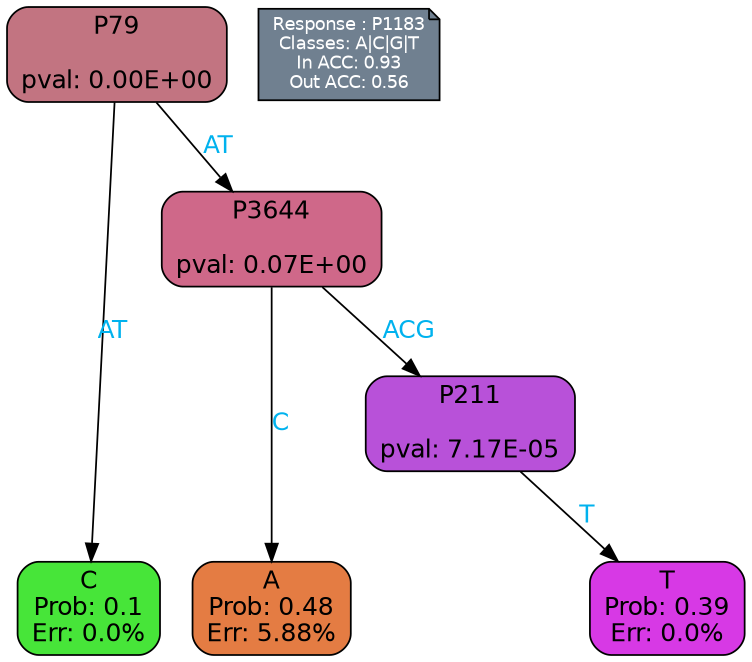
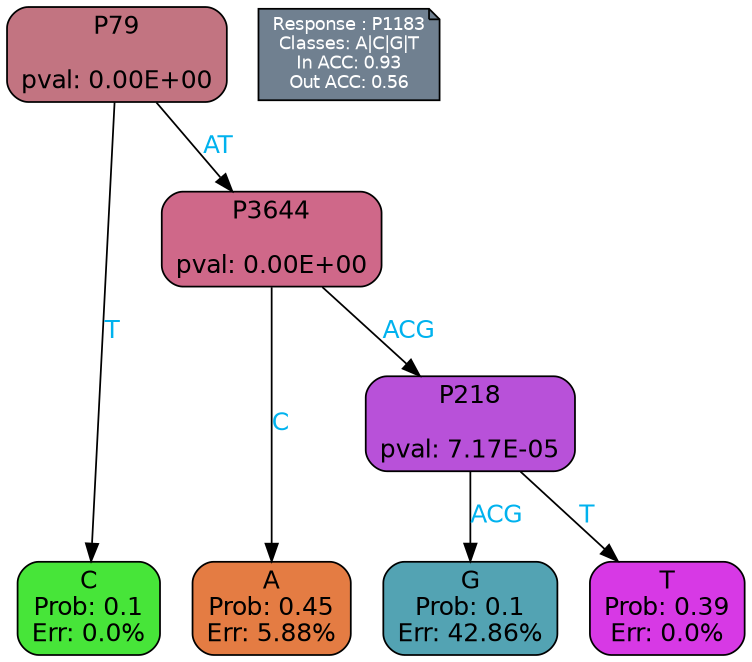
(272, 239) -> (272, 239)
(113, 331) -> (113, 331)
(470, 424) -> (470, 424)
(272, 608) -> (272, 608)
none -> (470, 608)
